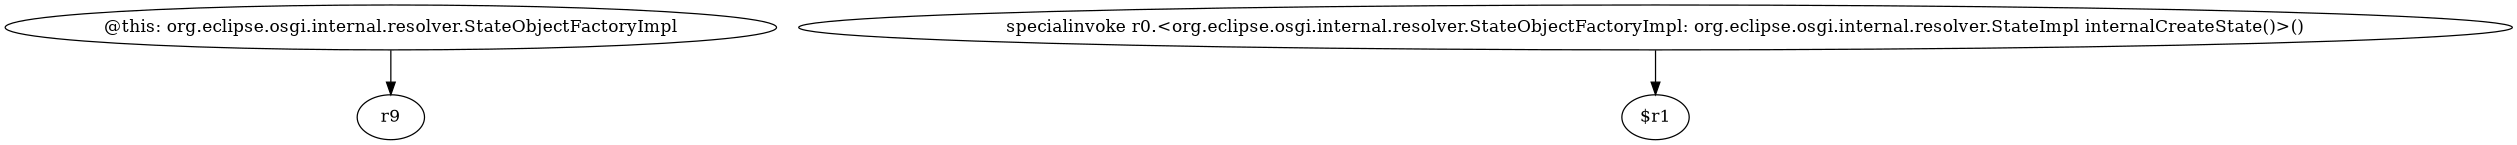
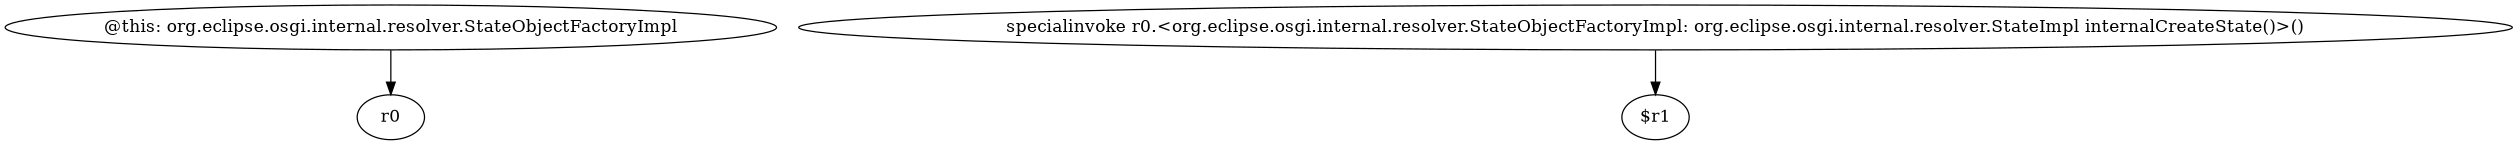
(391, 117) -> (391, 117)
